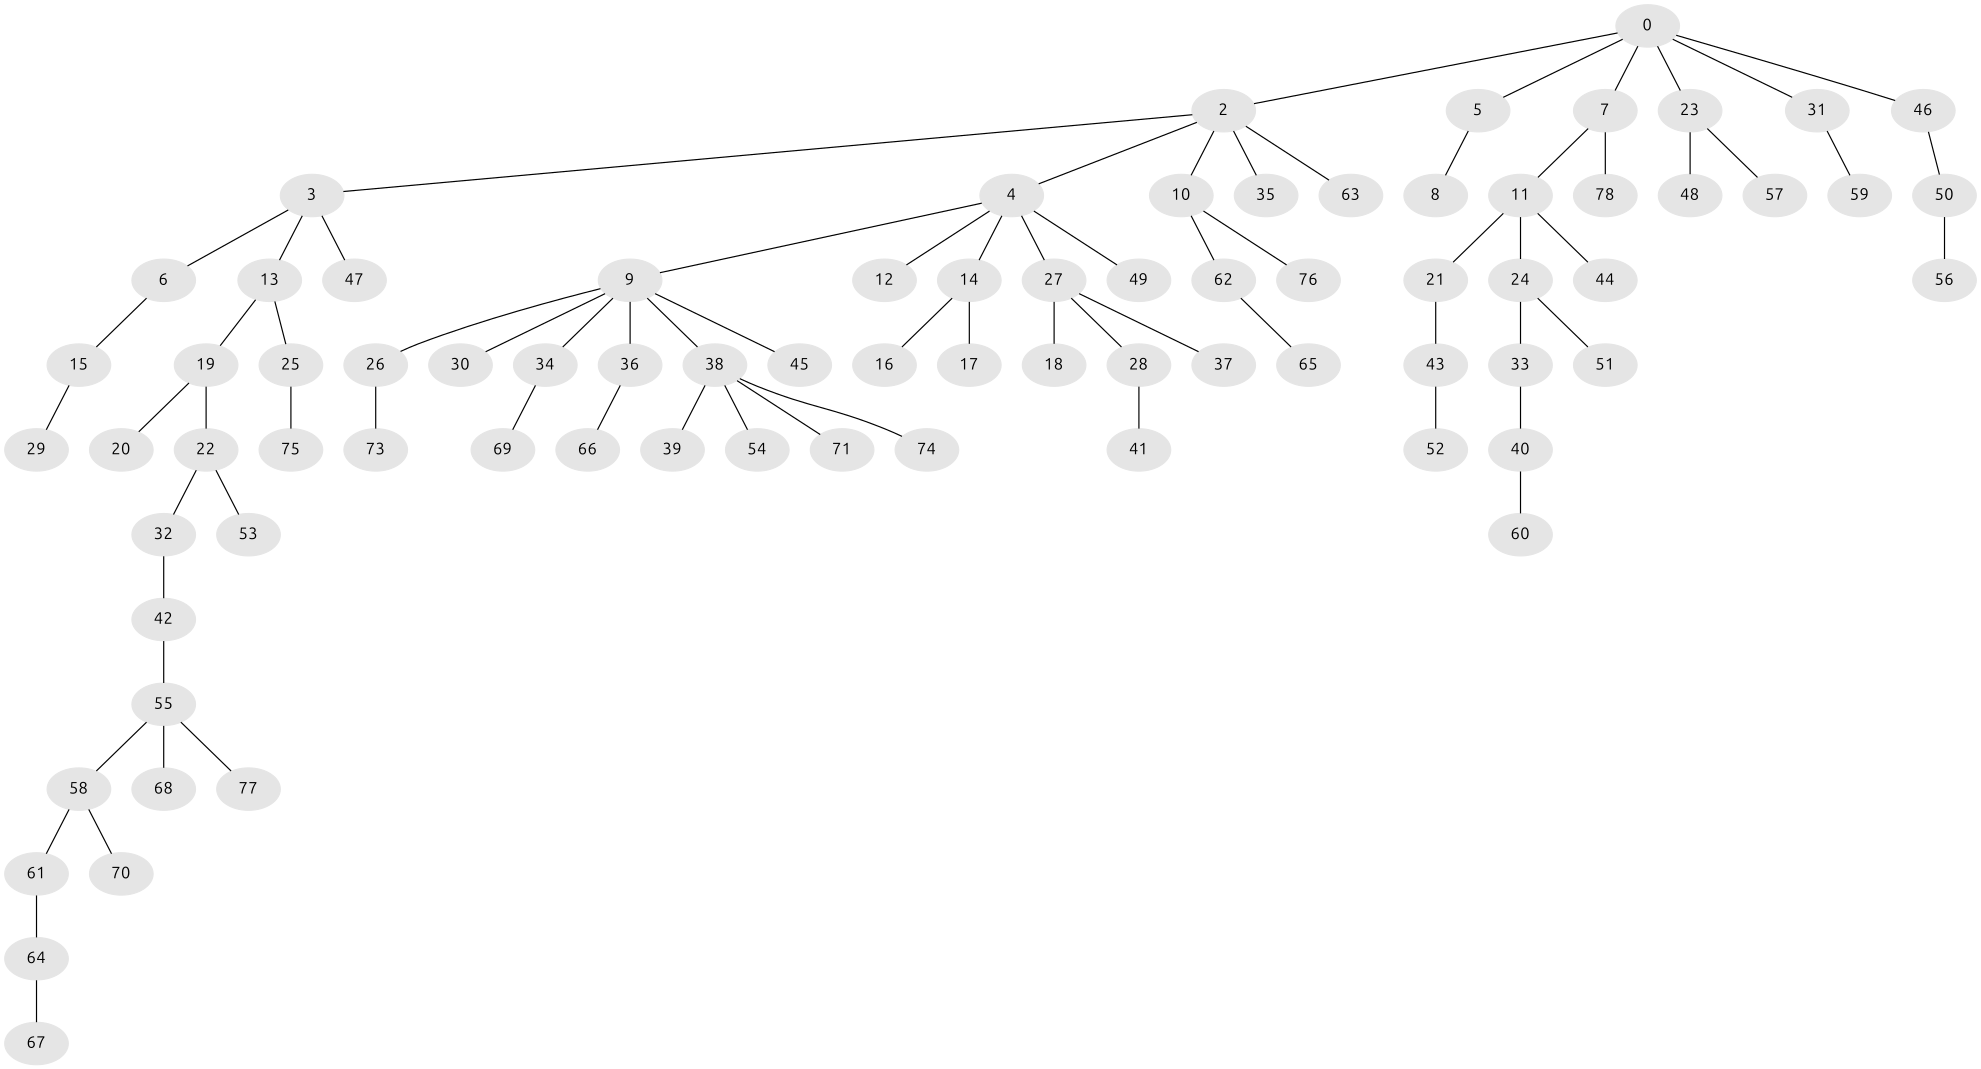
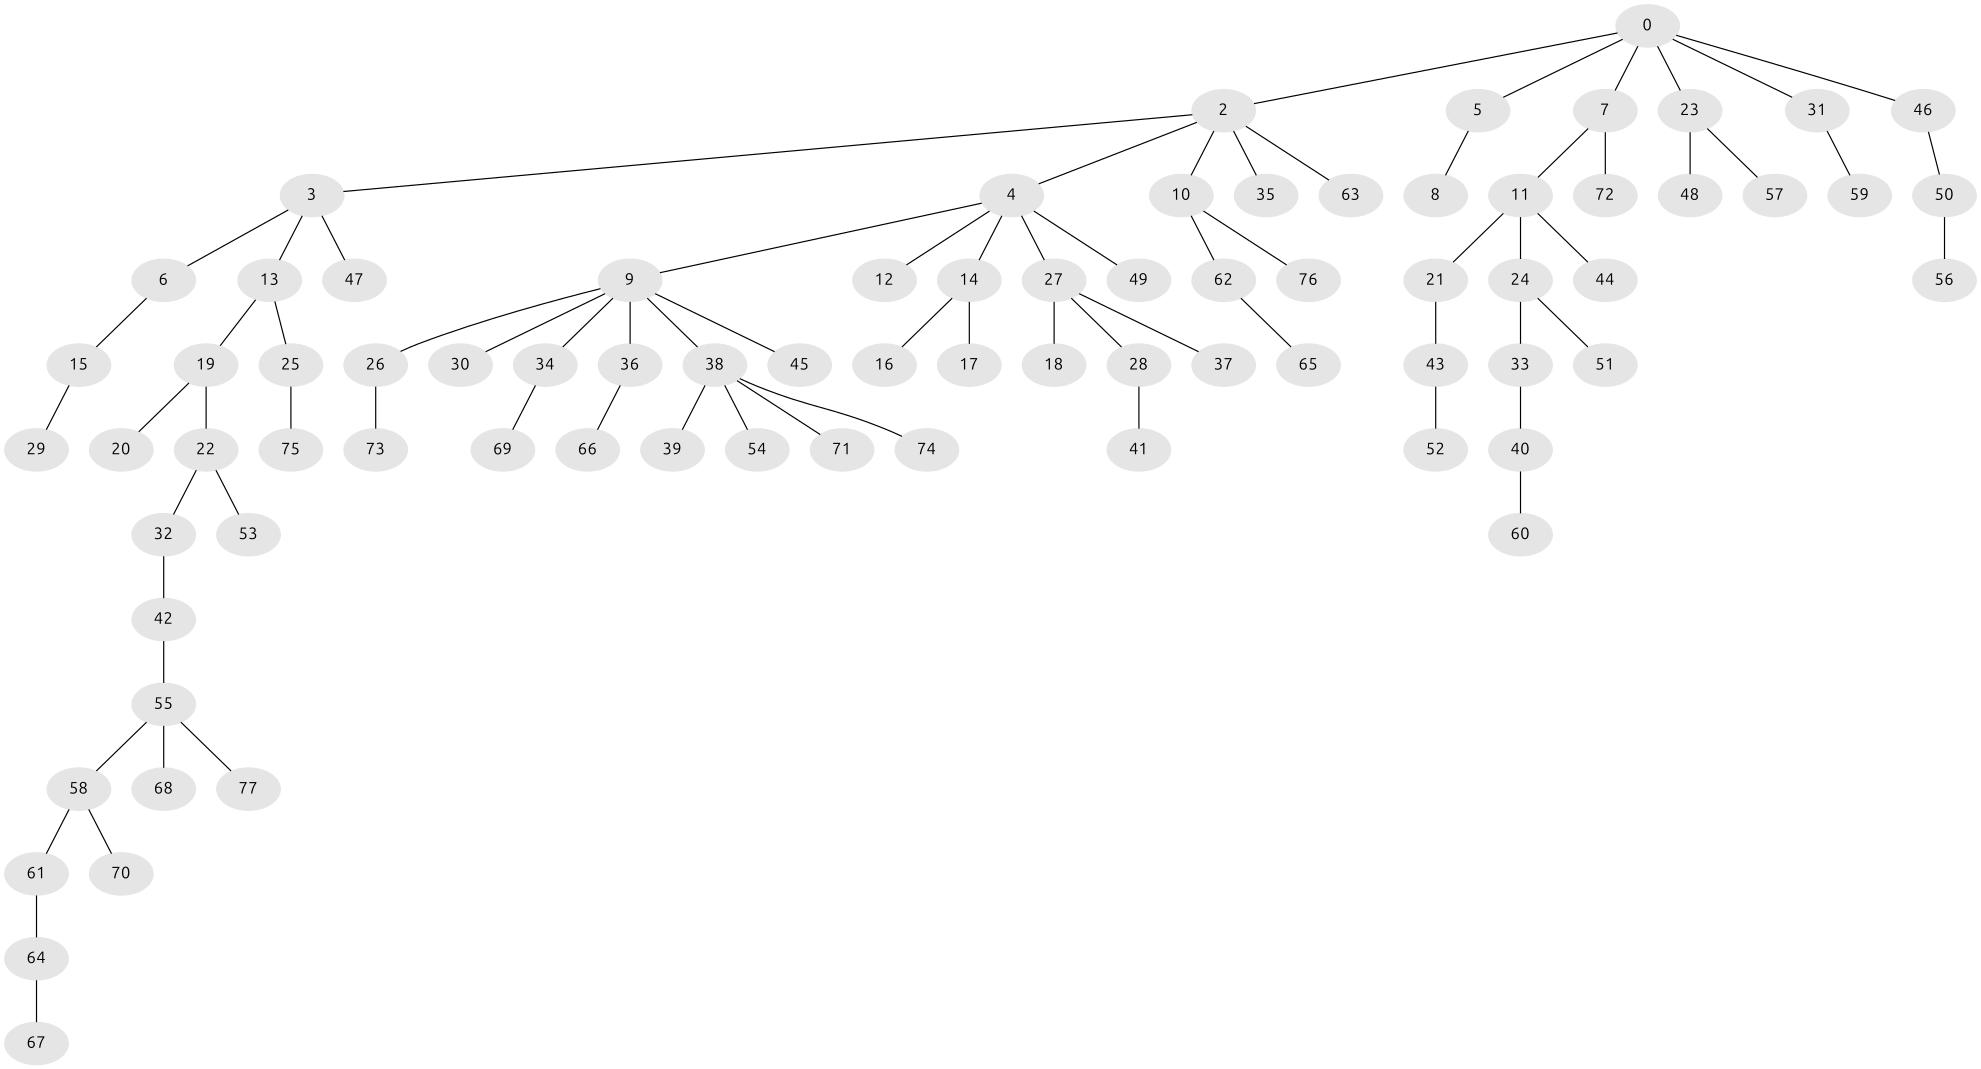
(1605, 196) -> (1605, 196)
